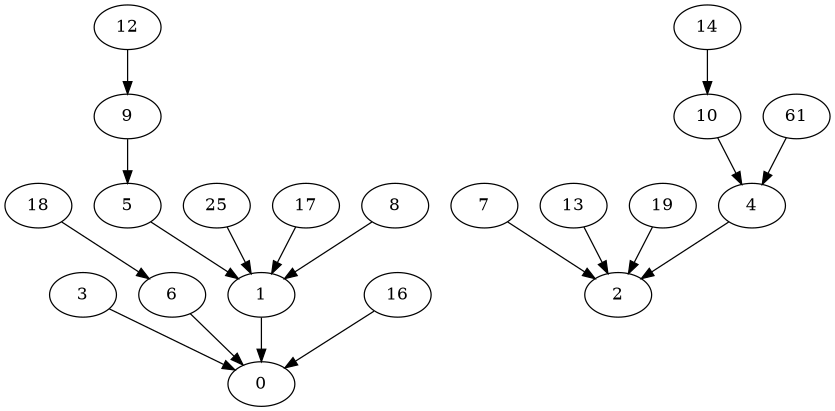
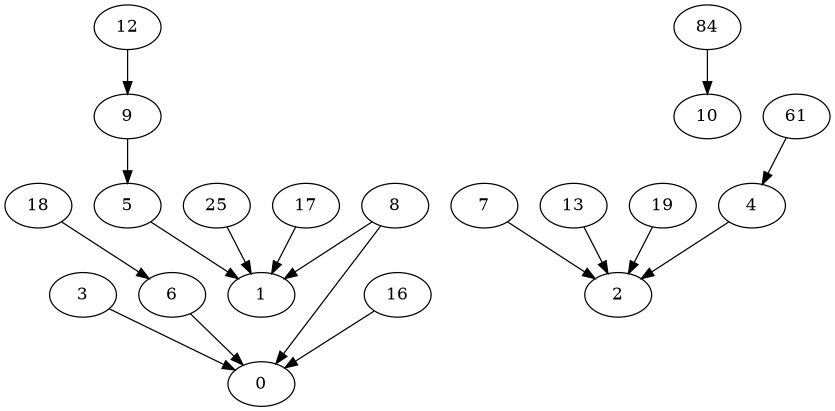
(707, 27) -> (707, 27)
(727, 156) -> none
(261, 333) -> (332, 290)
